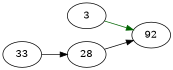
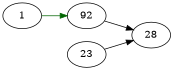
(87, 16) -> (22, 16)
(116, 46) -> (116, 24)
(22, 54) -> (87, 54)
